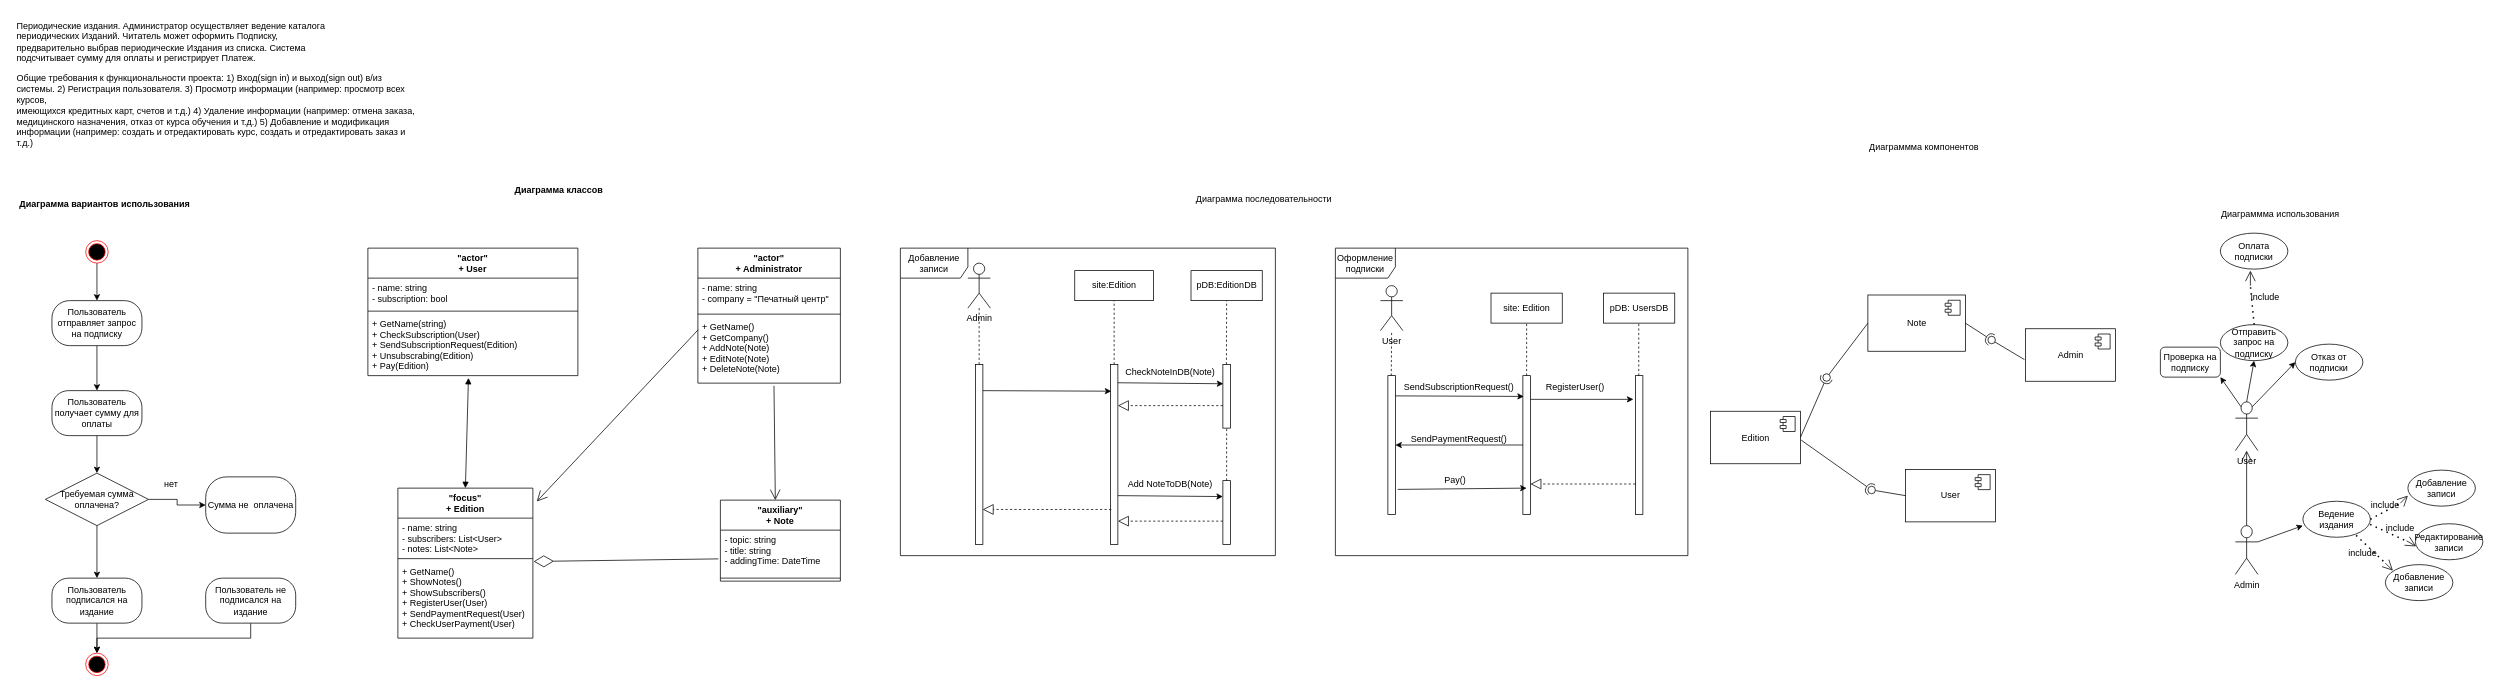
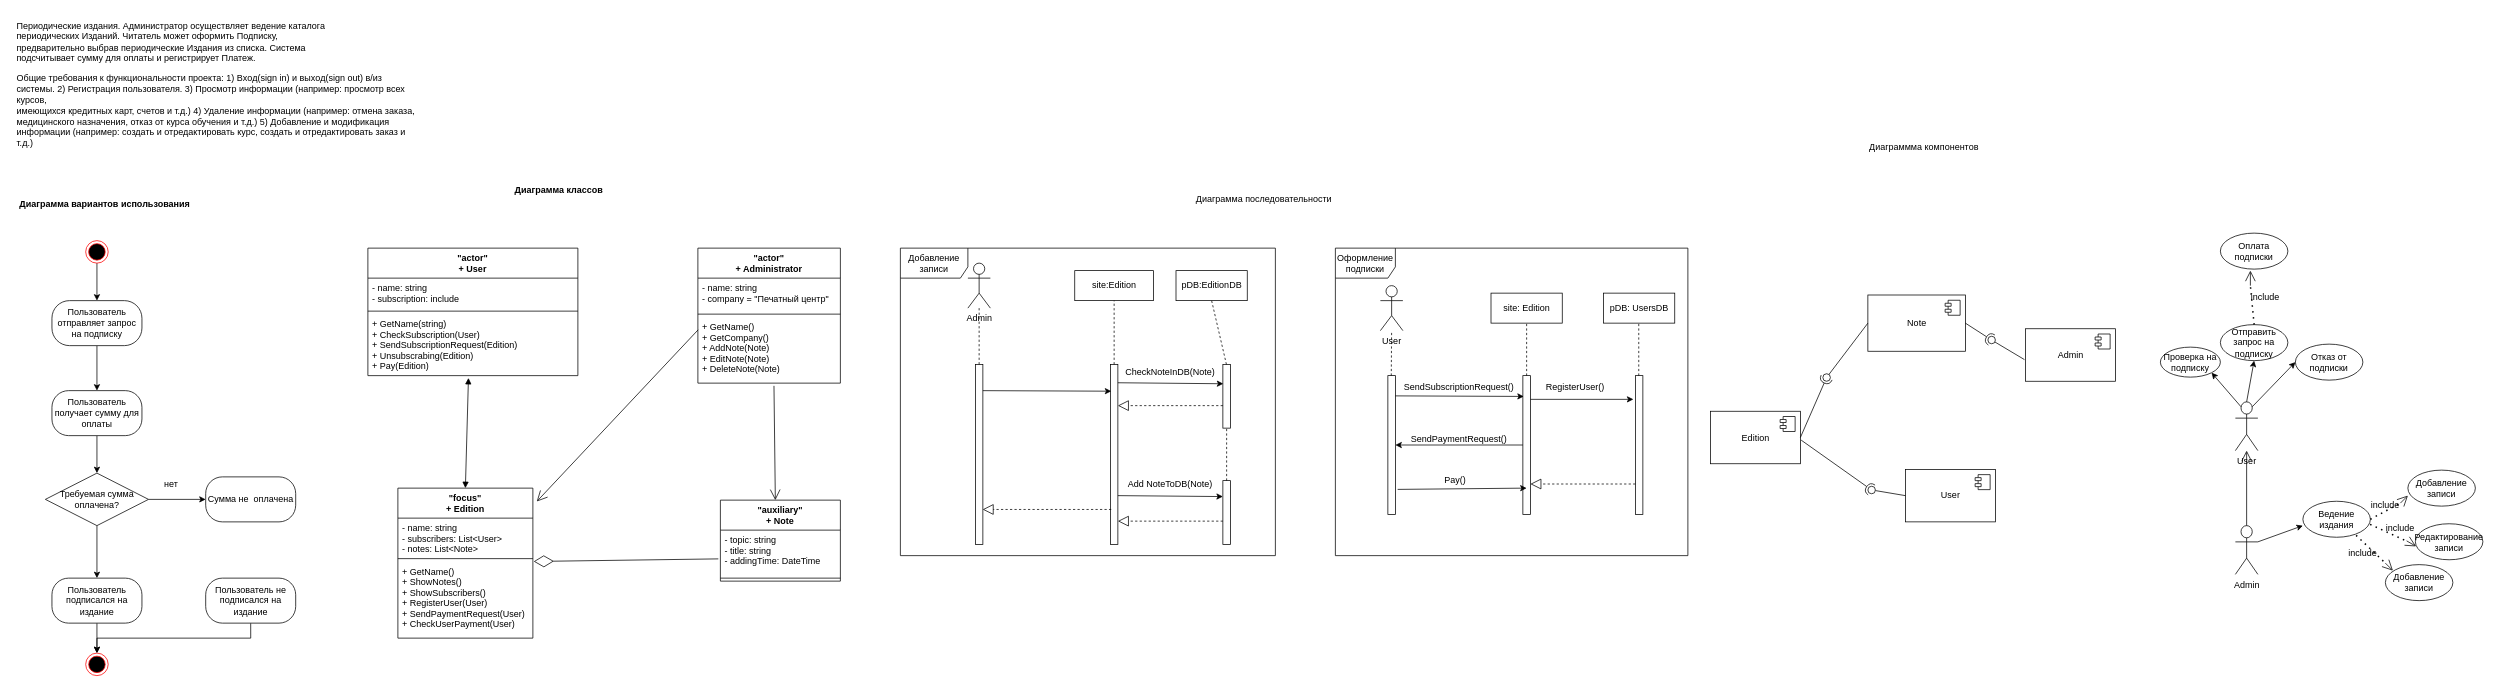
(2280, 214) -> none
(1227, 285) -> (1212, 285)
(403, 288) -> (403, 288)
(2190, 362) -> (2190, 362)
(251, 505) -> (251, 499)
